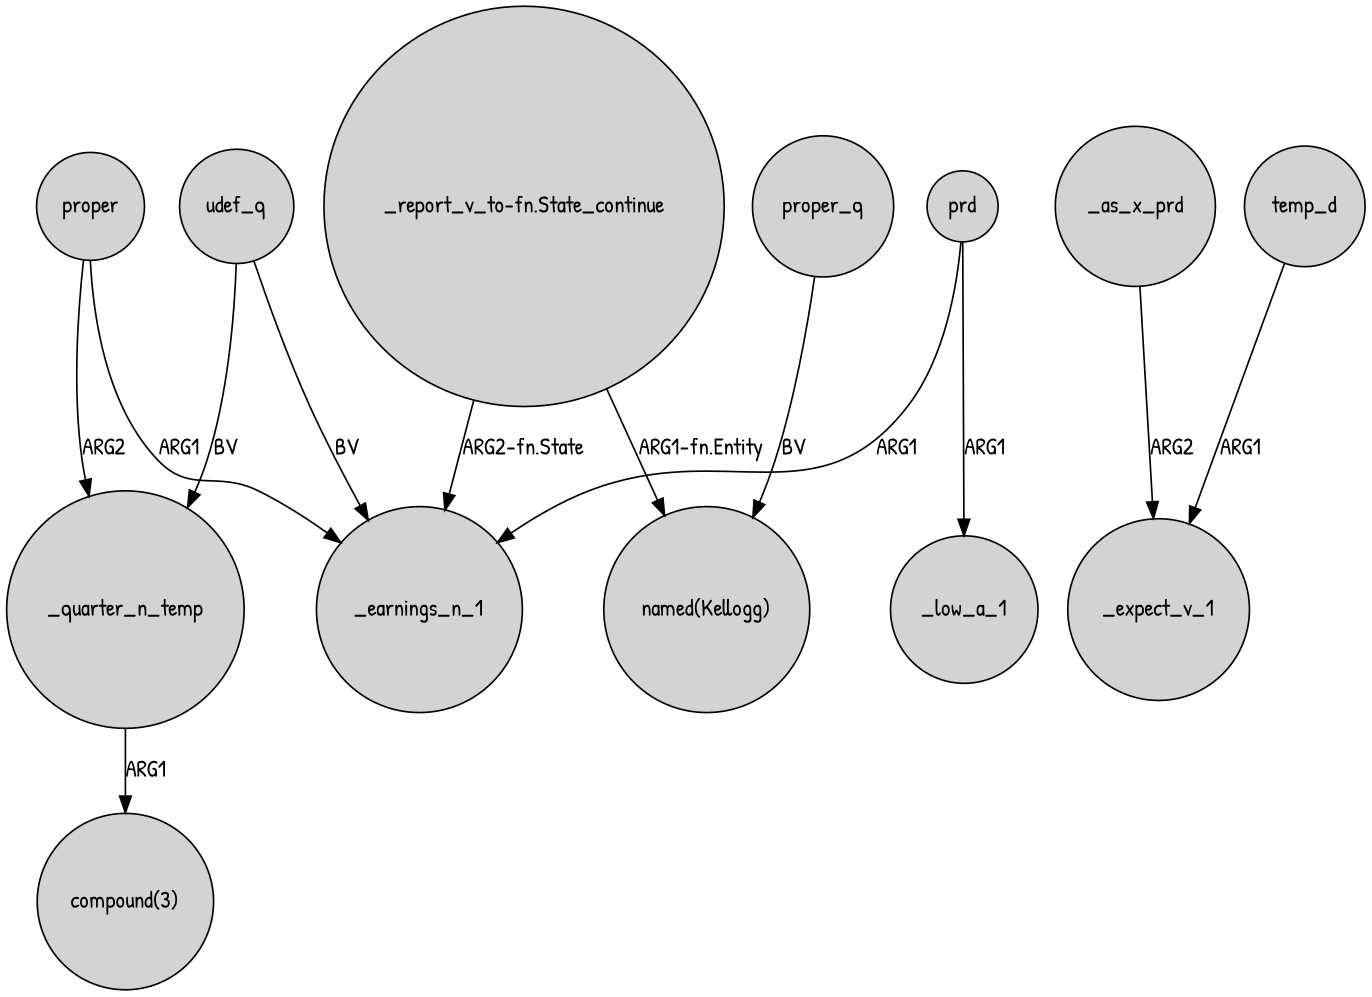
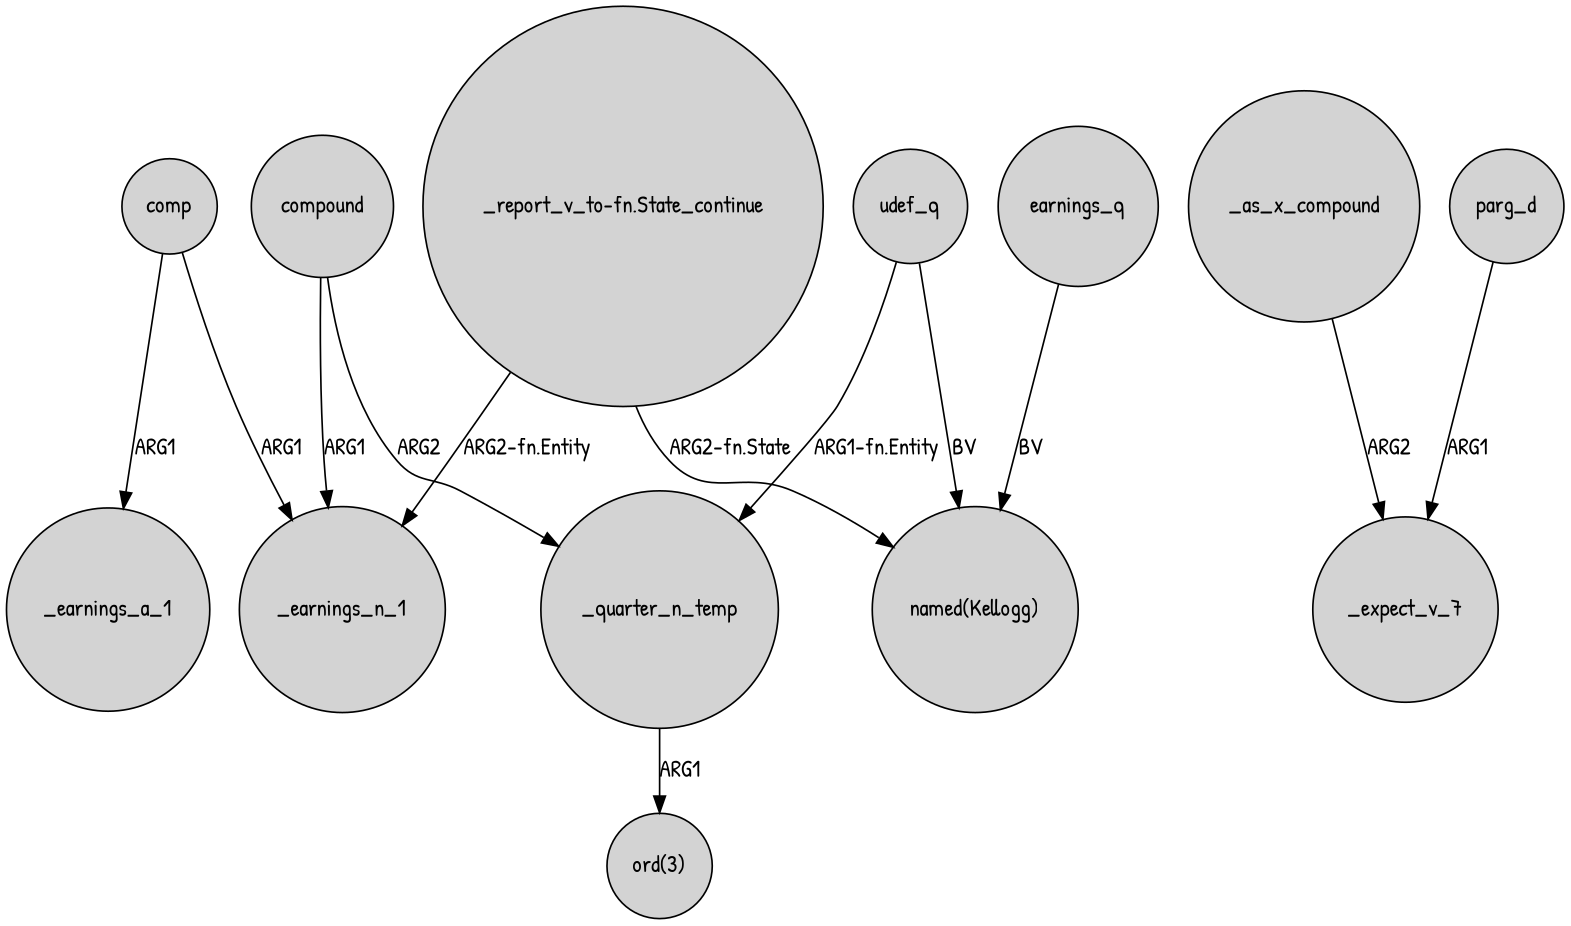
(91, 206) -> (322, 206)
(823, 206) -> (1078, 206)
(963, 206) -> (170, 206)
(1135, 206) -> (1304, 206)
(1305, 206) -> (1507, 206)
(301, 386) -> (938, 377)
(226, 448) -> (877, 448)
(523, 448) -> (528, 448)
(702, 448) -> (730, 448)
(964, 610) -> (108, 610)
(1159, 610) -> (1405, 610)
(125, 902) -> (660, 866)
